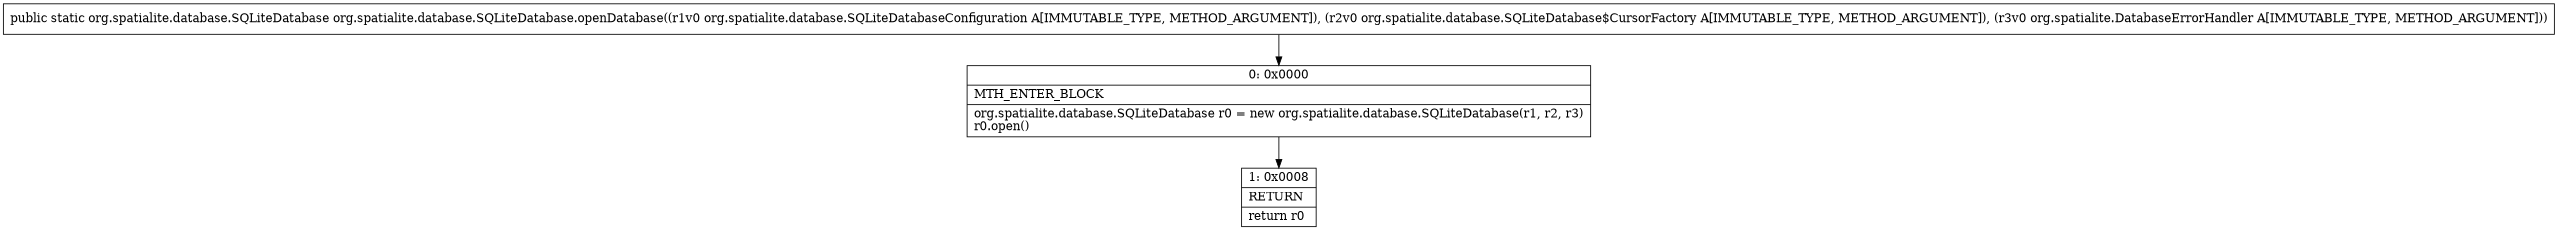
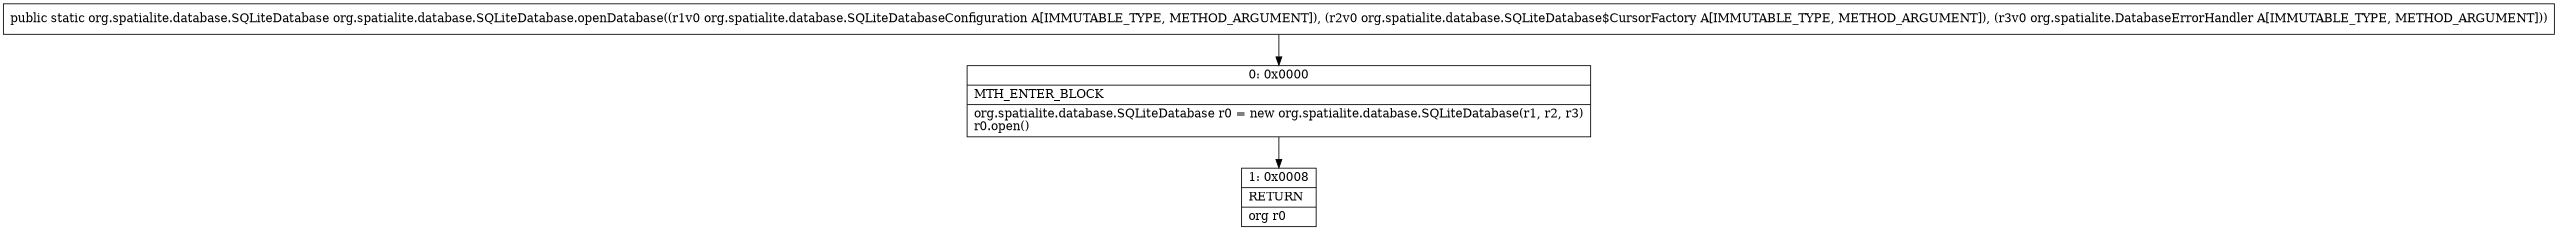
(1277, 216) -> (1267, 216)
